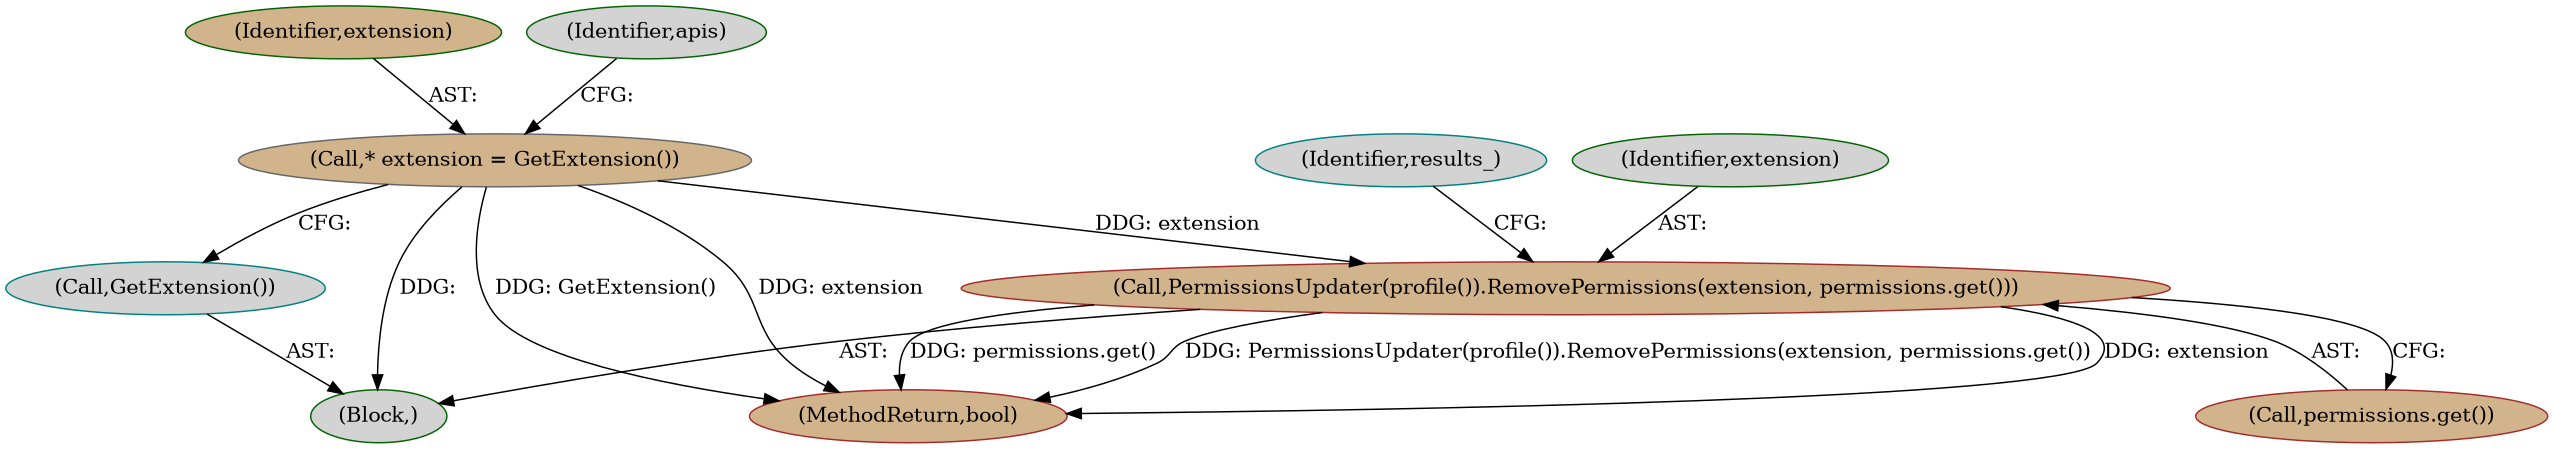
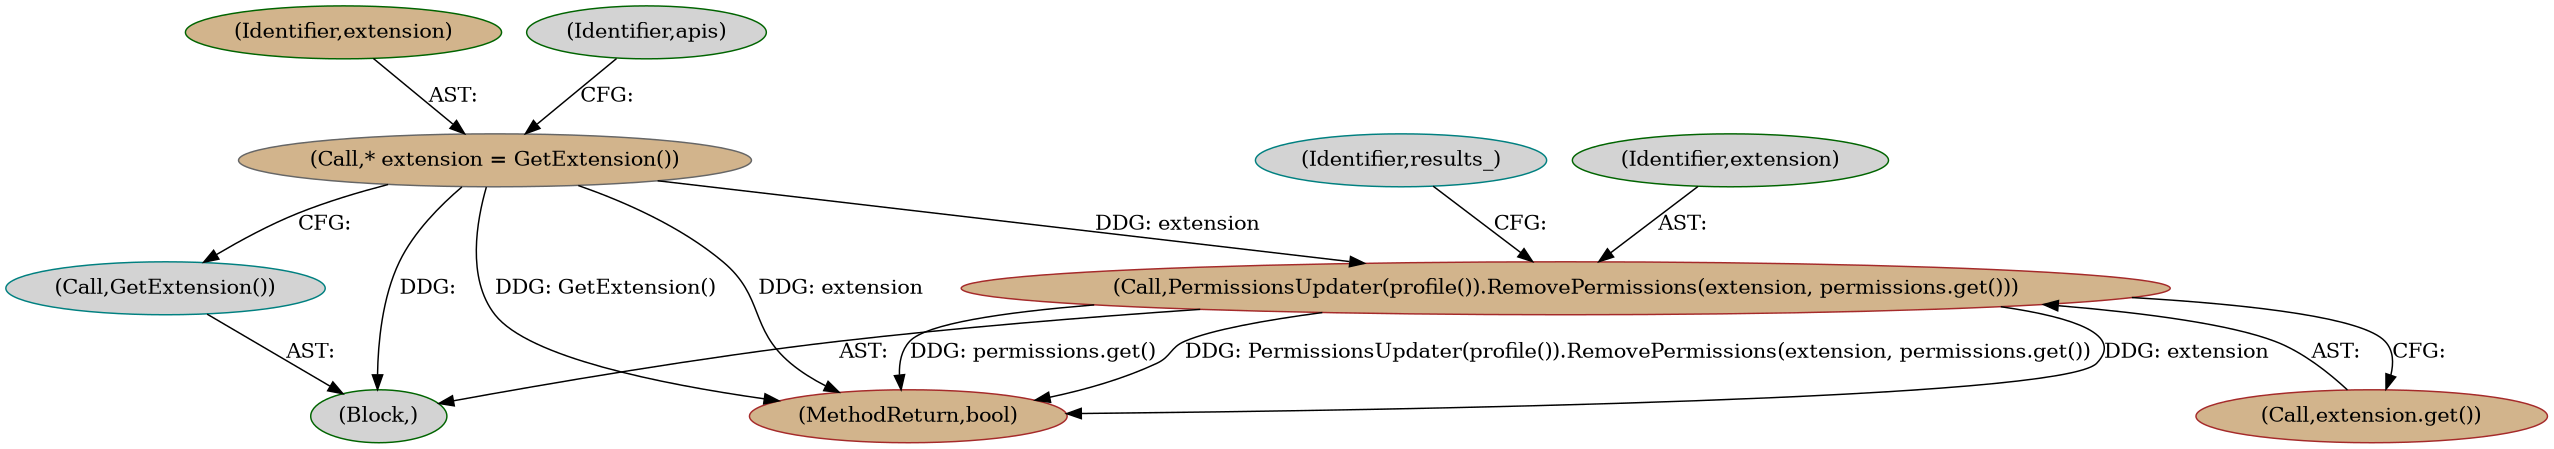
(2372, 416) -> (2372, 416)
